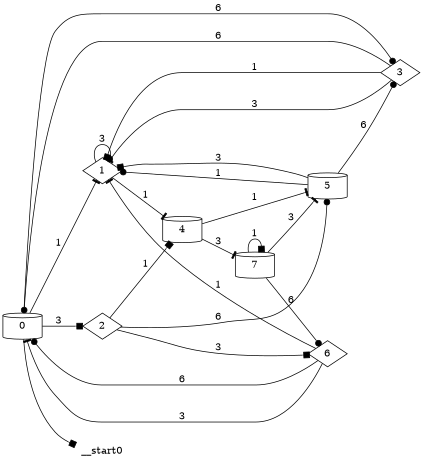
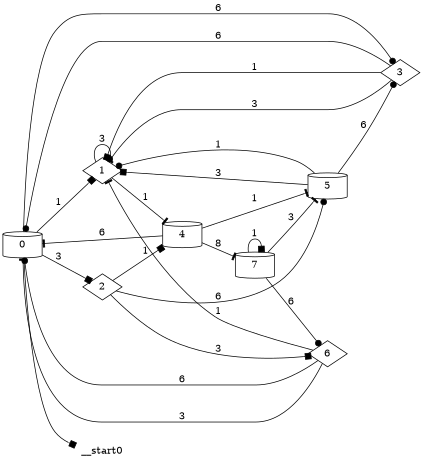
none -> (104, 240)
(219, 242) -> (219, 244)
(63, 248) -> (63, 208)
